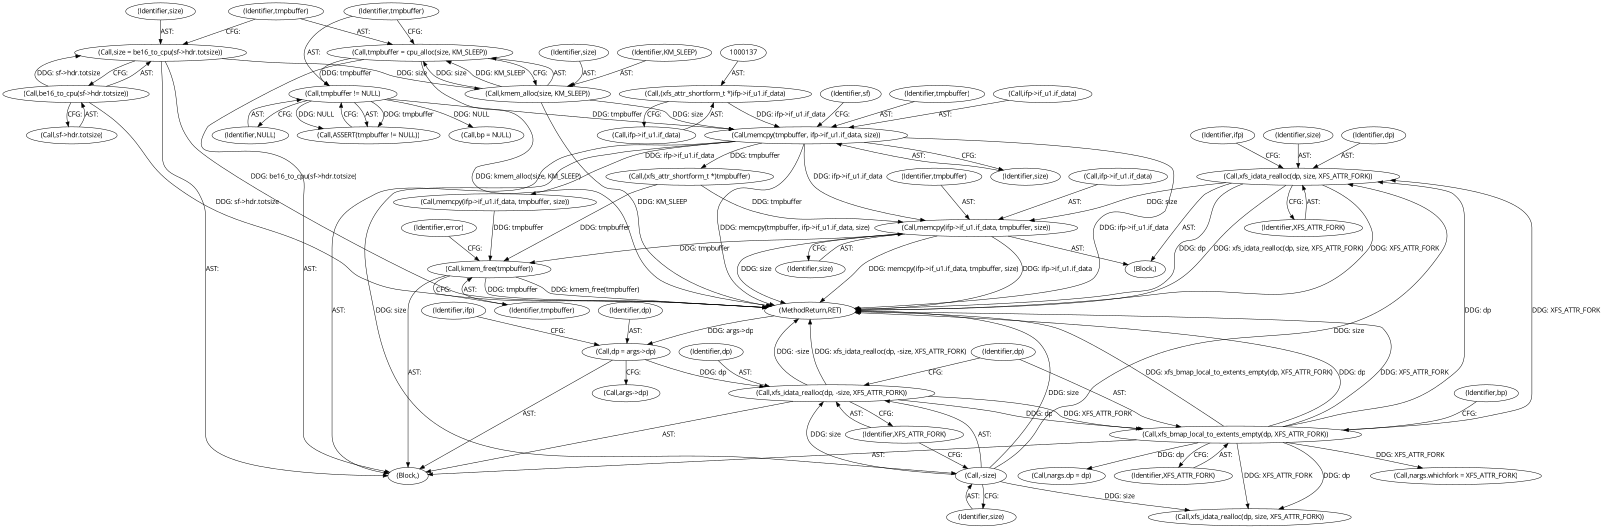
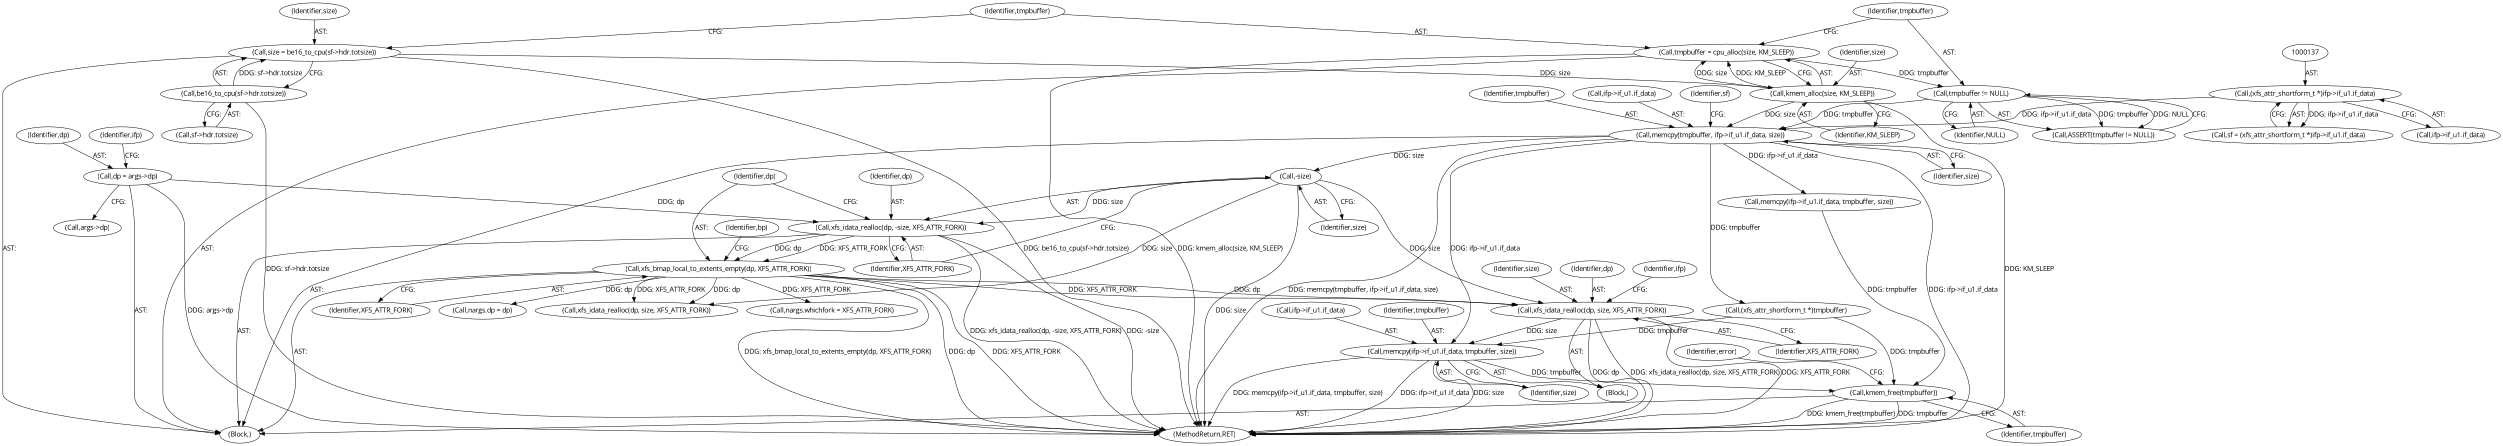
none -> (1875, 110)
(486, 135) -> none
none -> (2289, 135)
(713, 327) -> (602, 430)
